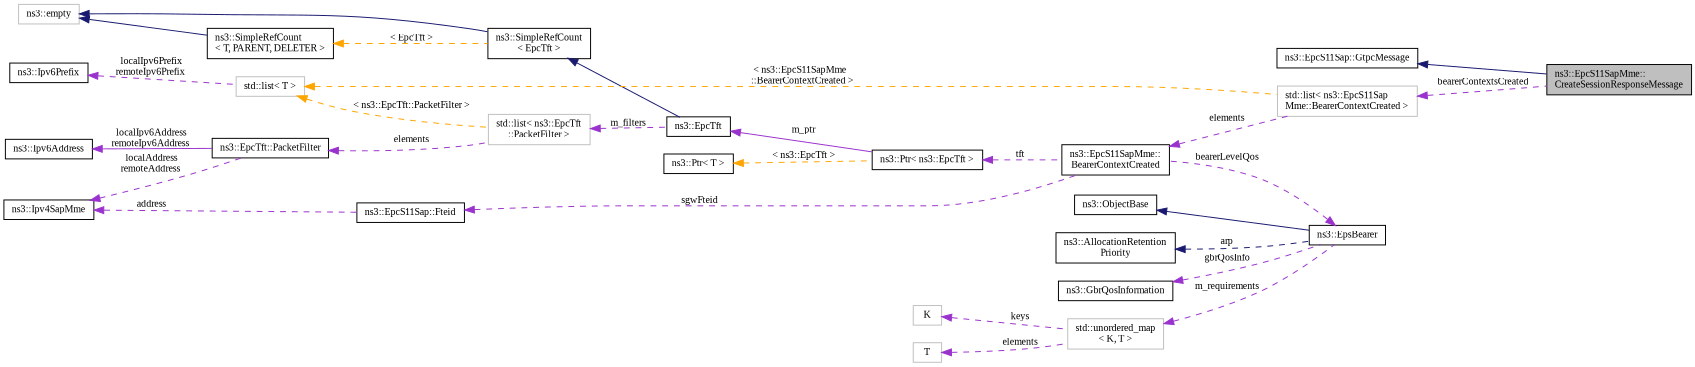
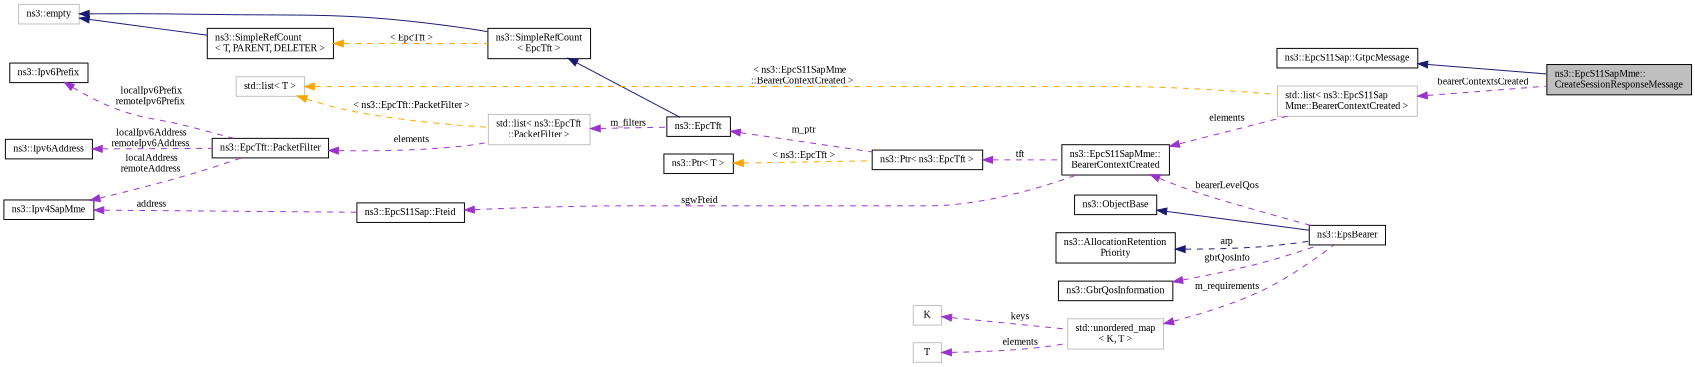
(167, 80) -> (152, 119)
(806, 142) -> (806, 142)
(157, 149) -> (157, 149)
(1254, 177) -> (1235, 204)
